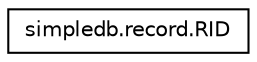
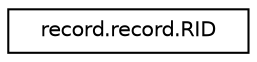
(128, 31) -> (128, 31)
